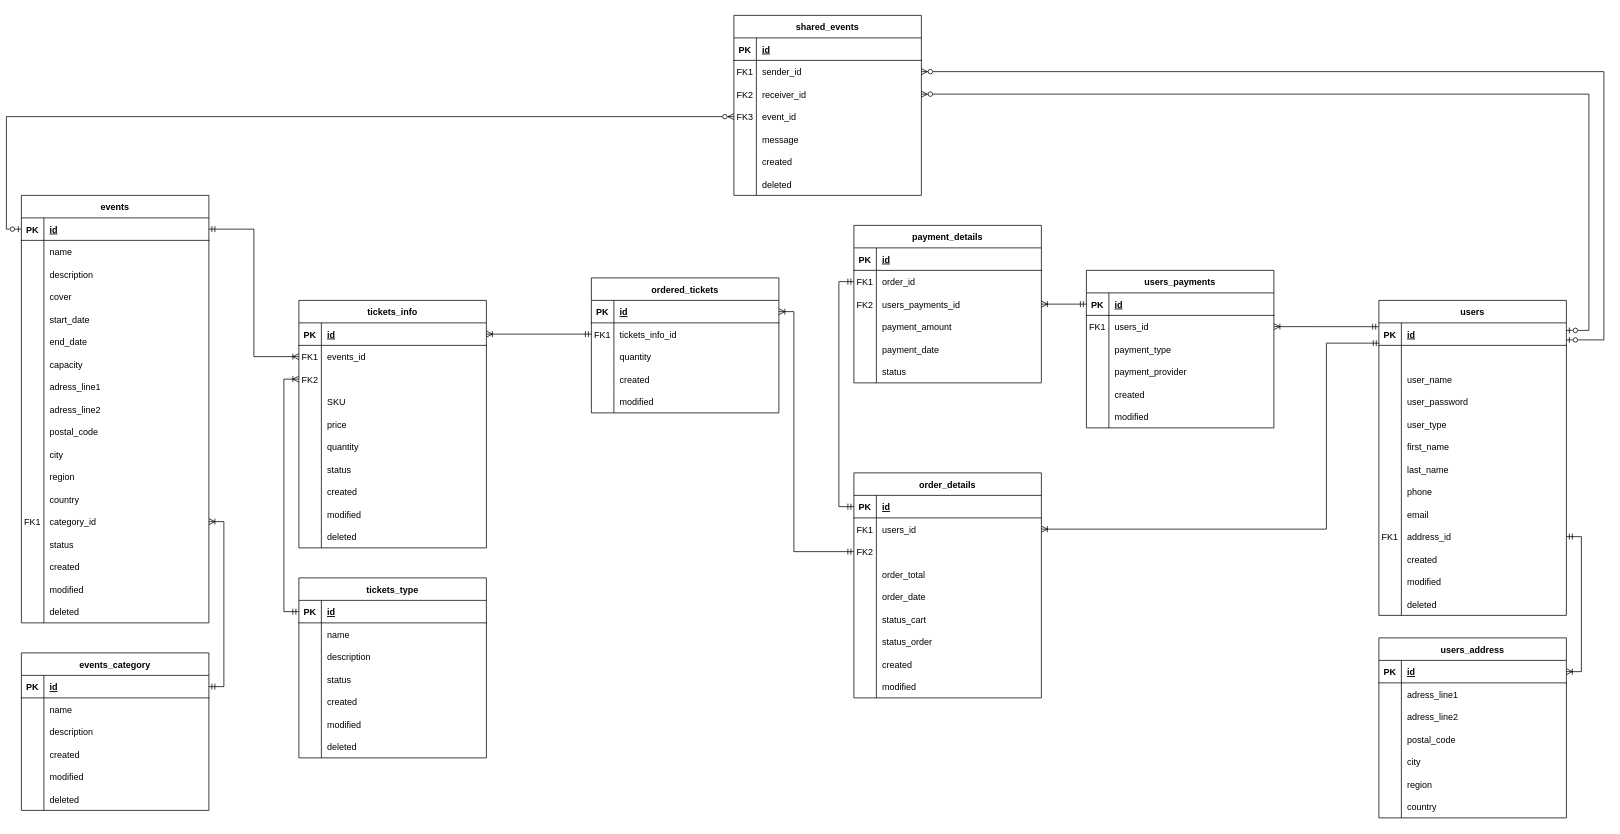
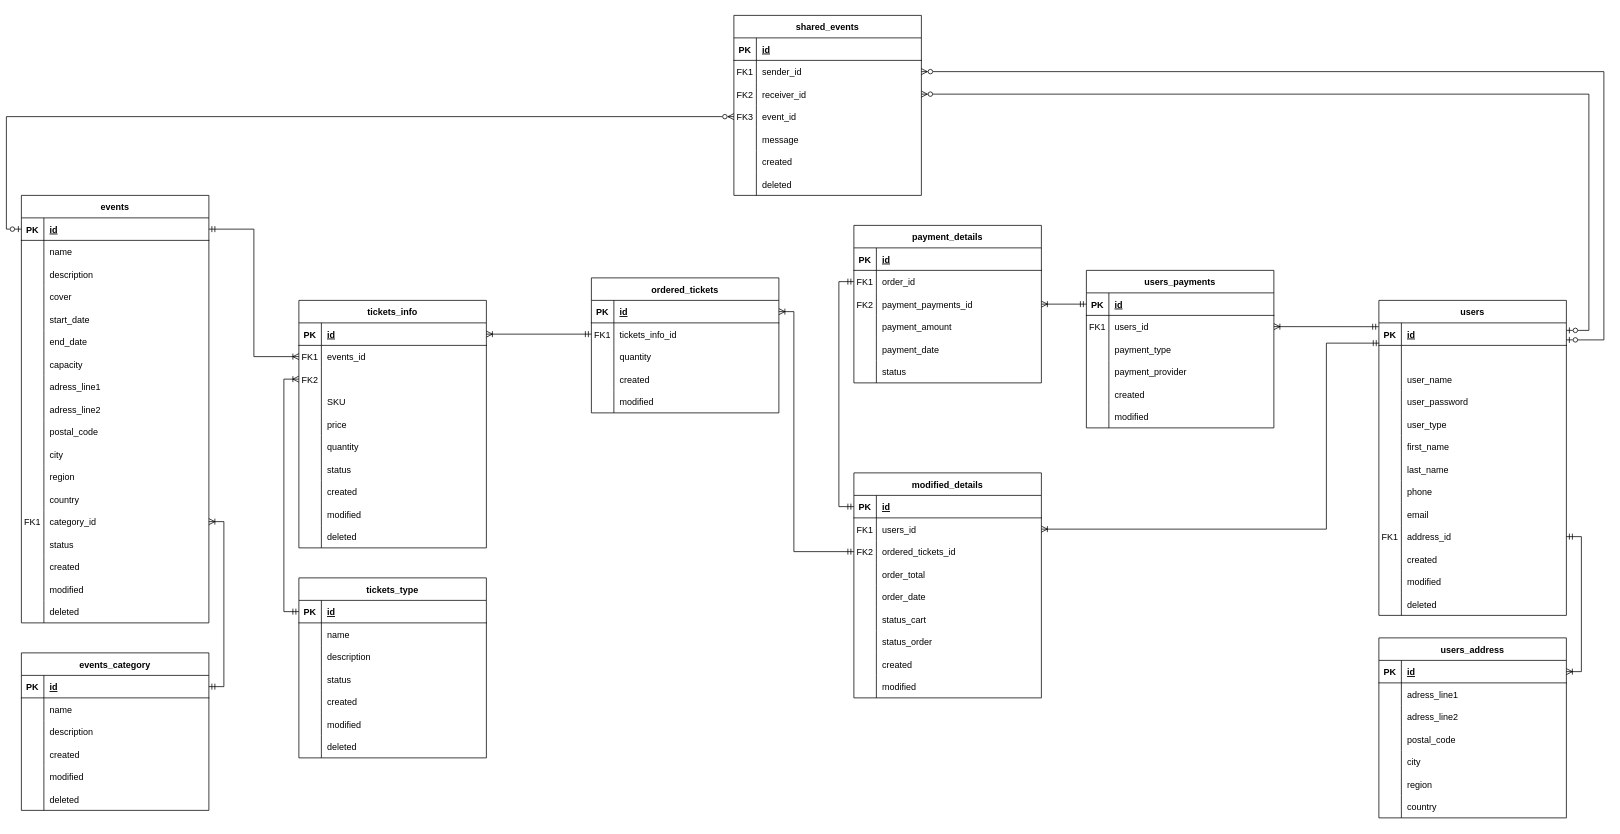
(924, 305) -> (929, 305)
(947, 485) -> (947, 485)
none -> (959, 552)
